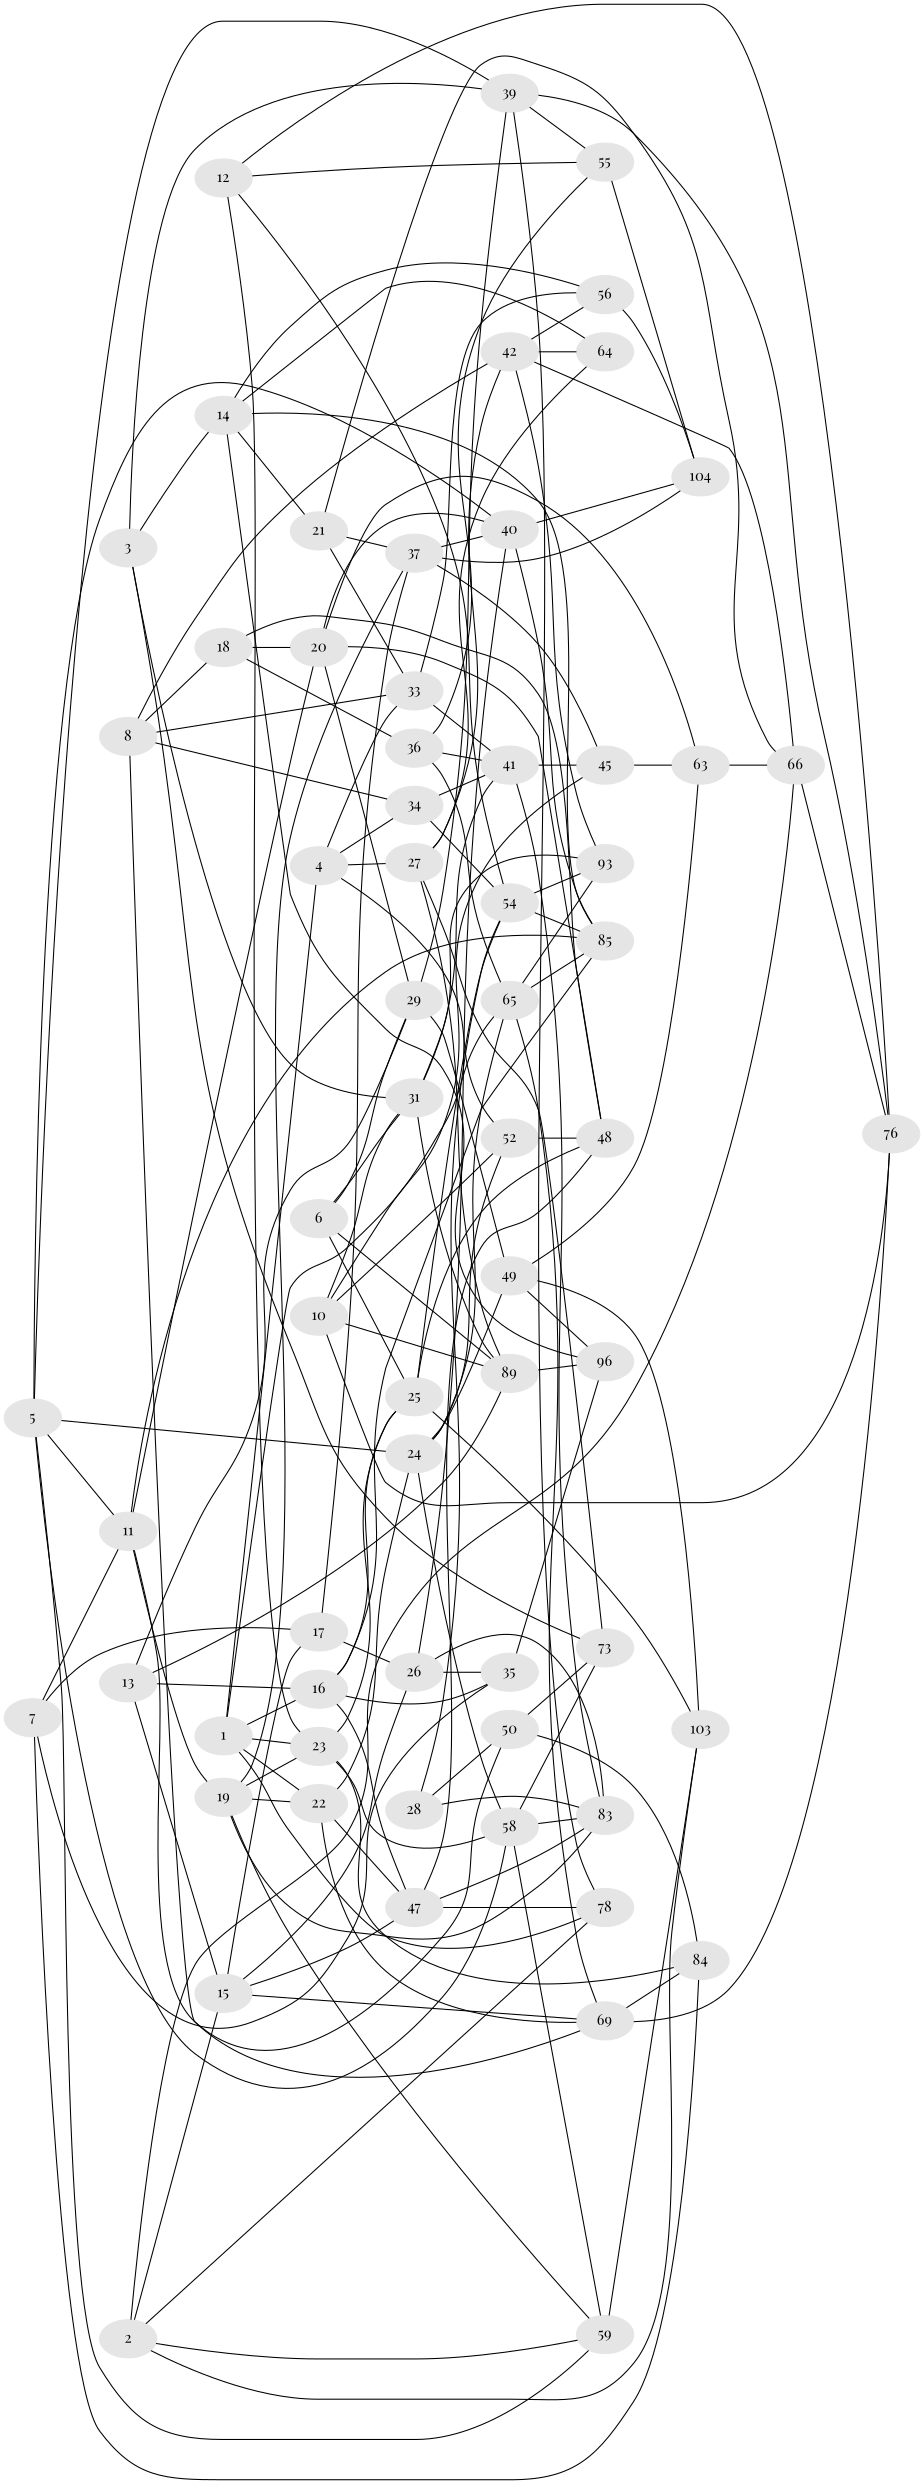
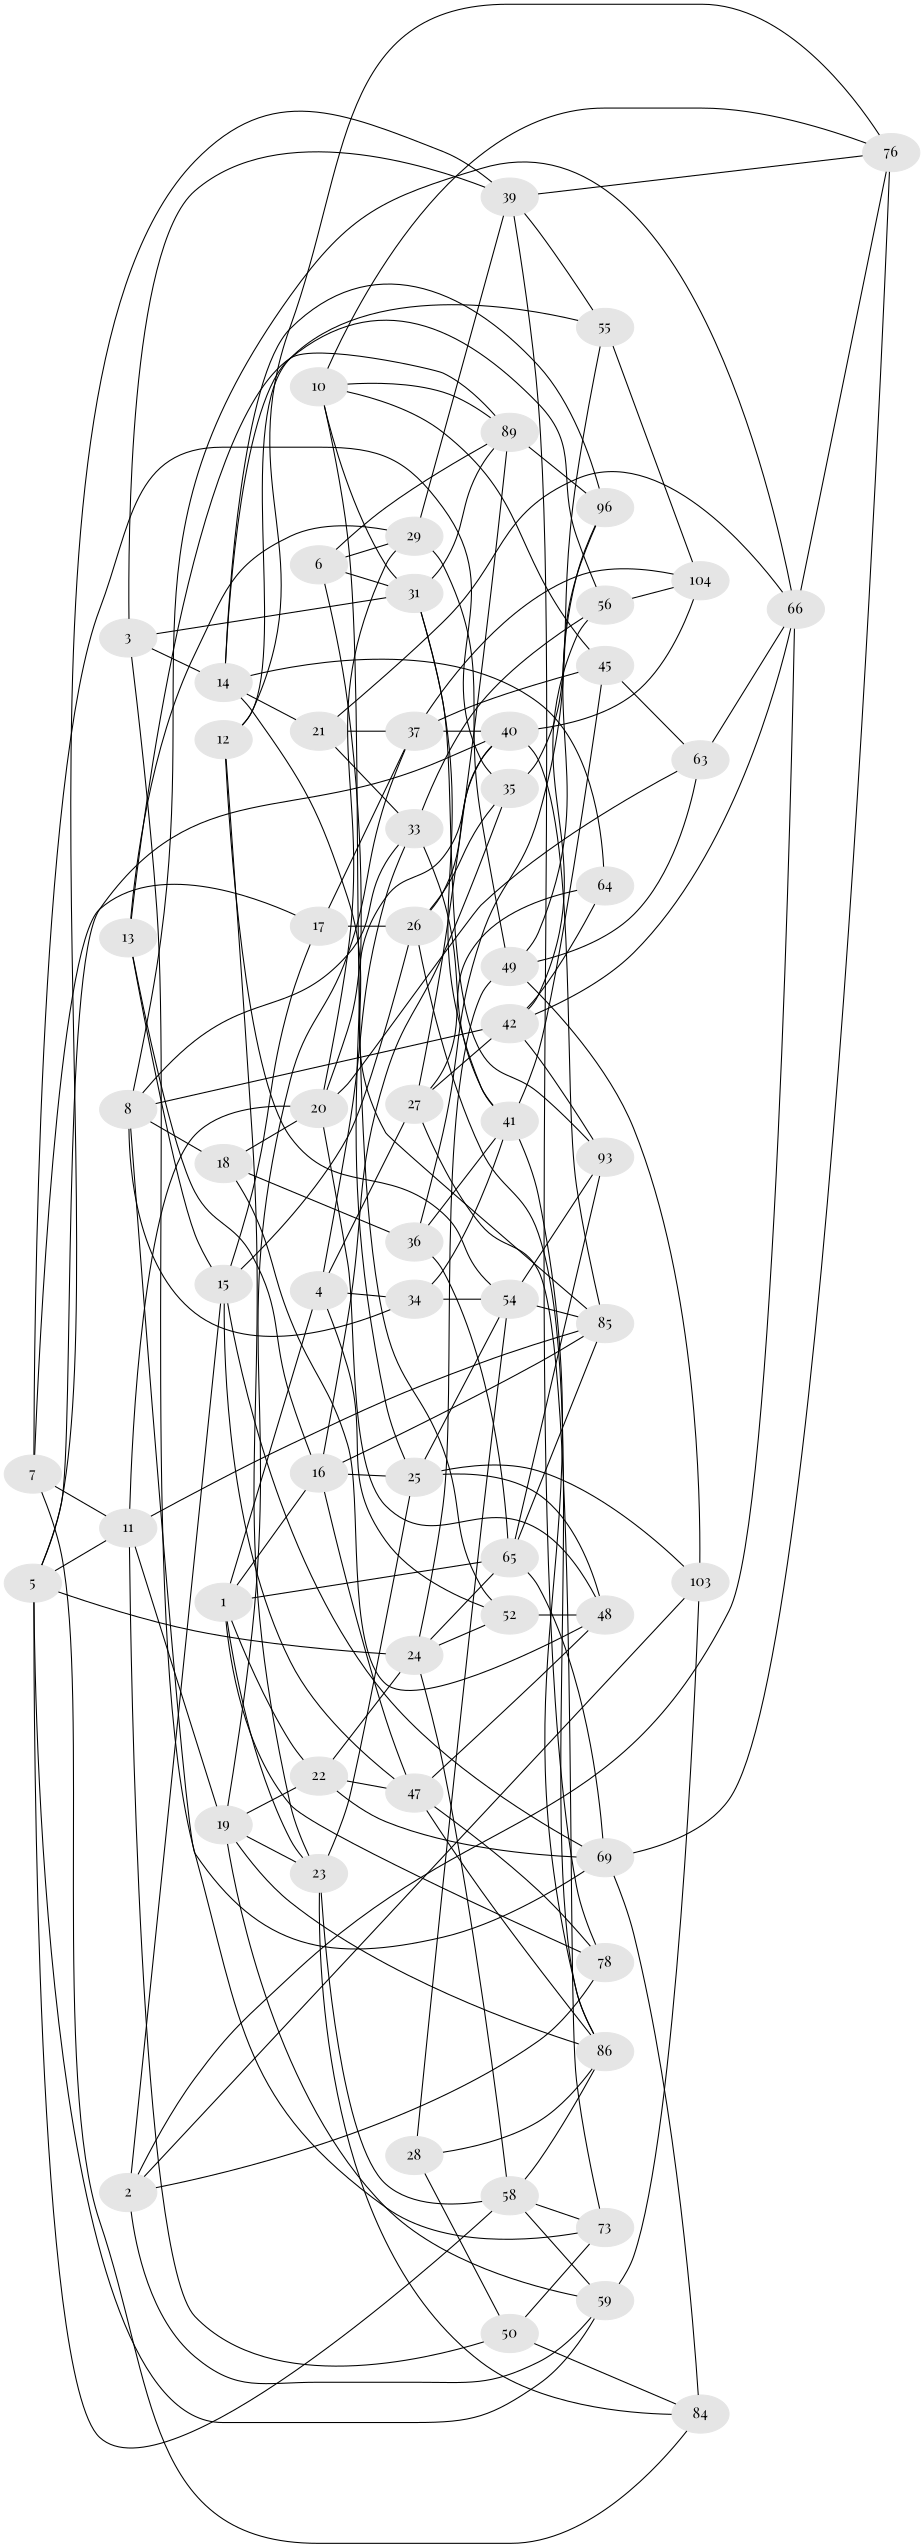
none -> (288, 299)
(605, 1815) -> (605, 2052)
